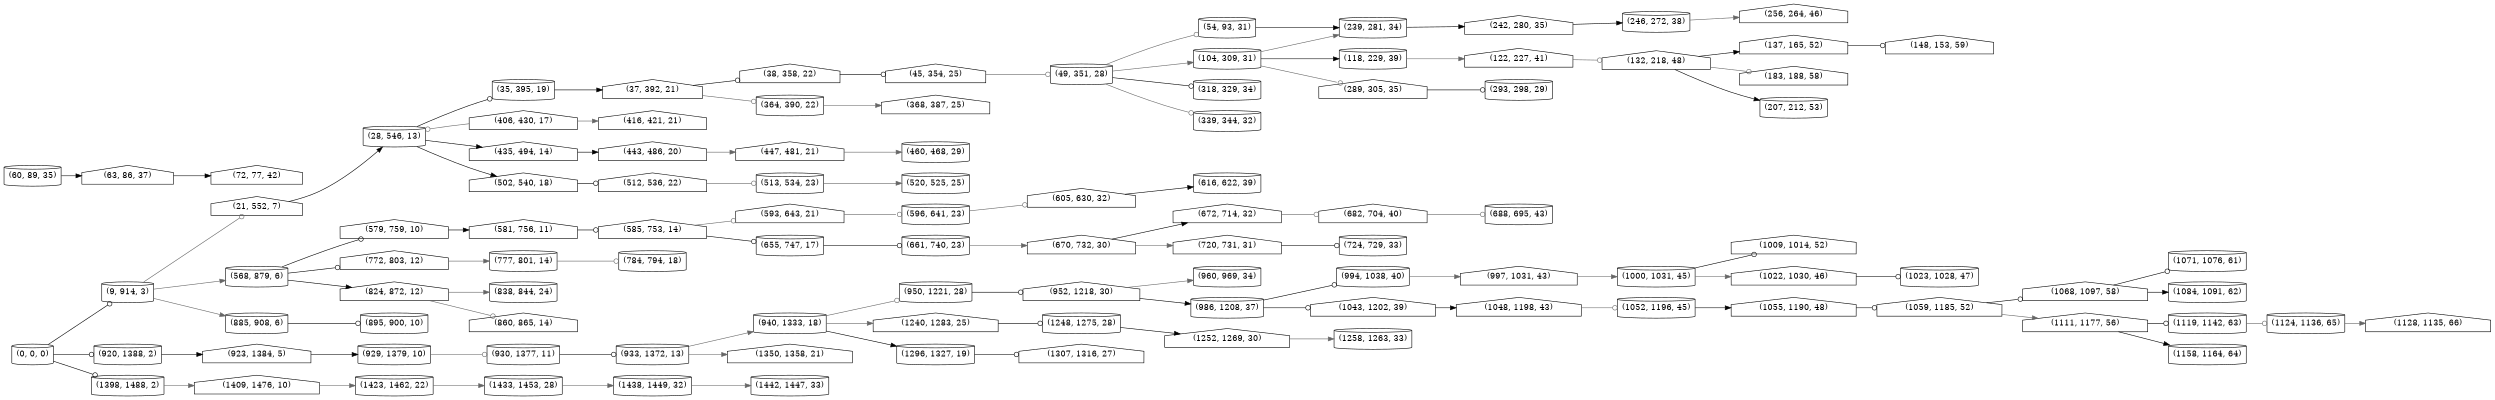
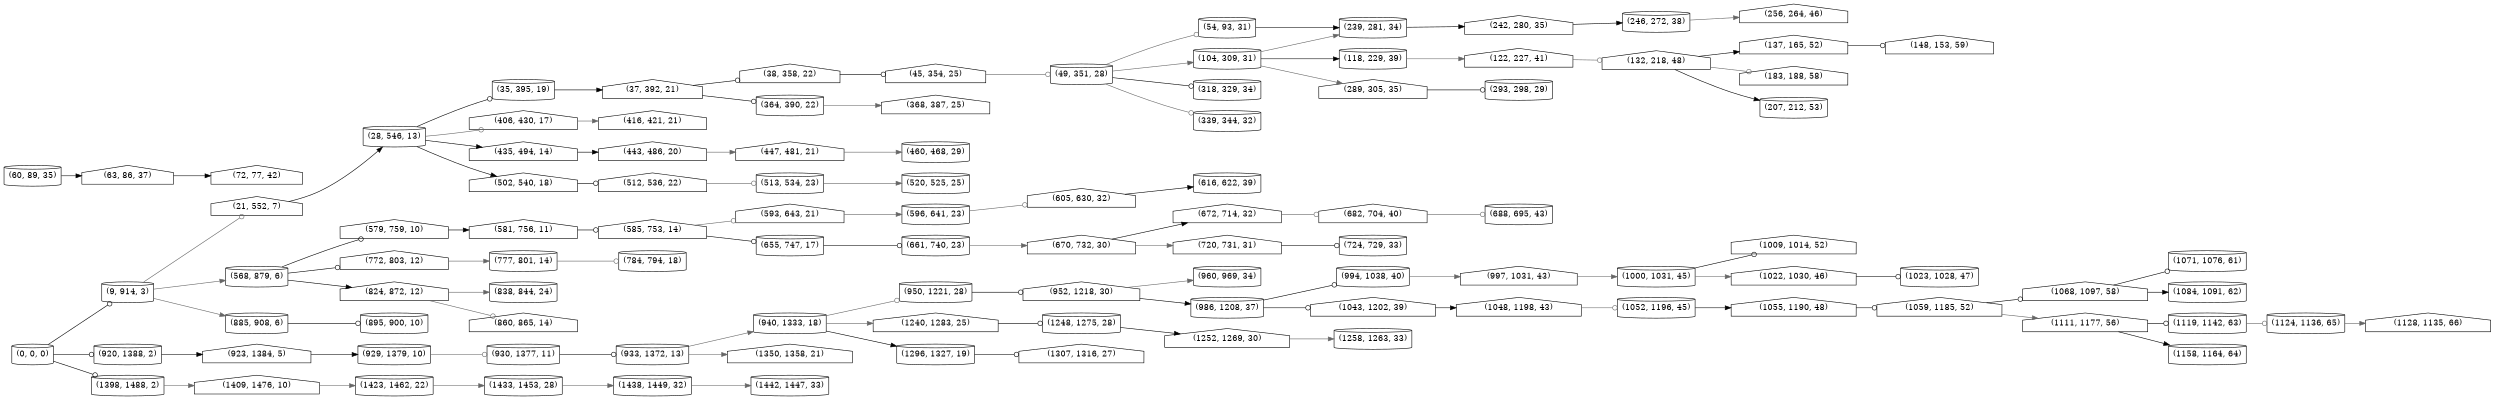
(1299, 74) -> (1299, 74)
(727, 98) -> (727, 98)
(450, 126) -> (452, 134)
(870, 214) -> (870, 214)
